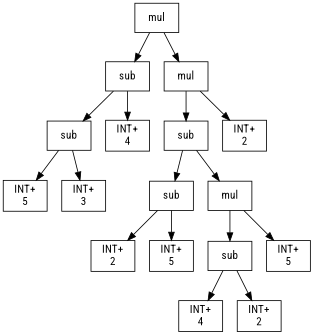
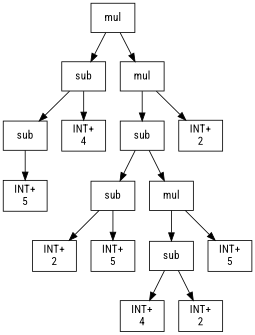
(84, 196) -> none
